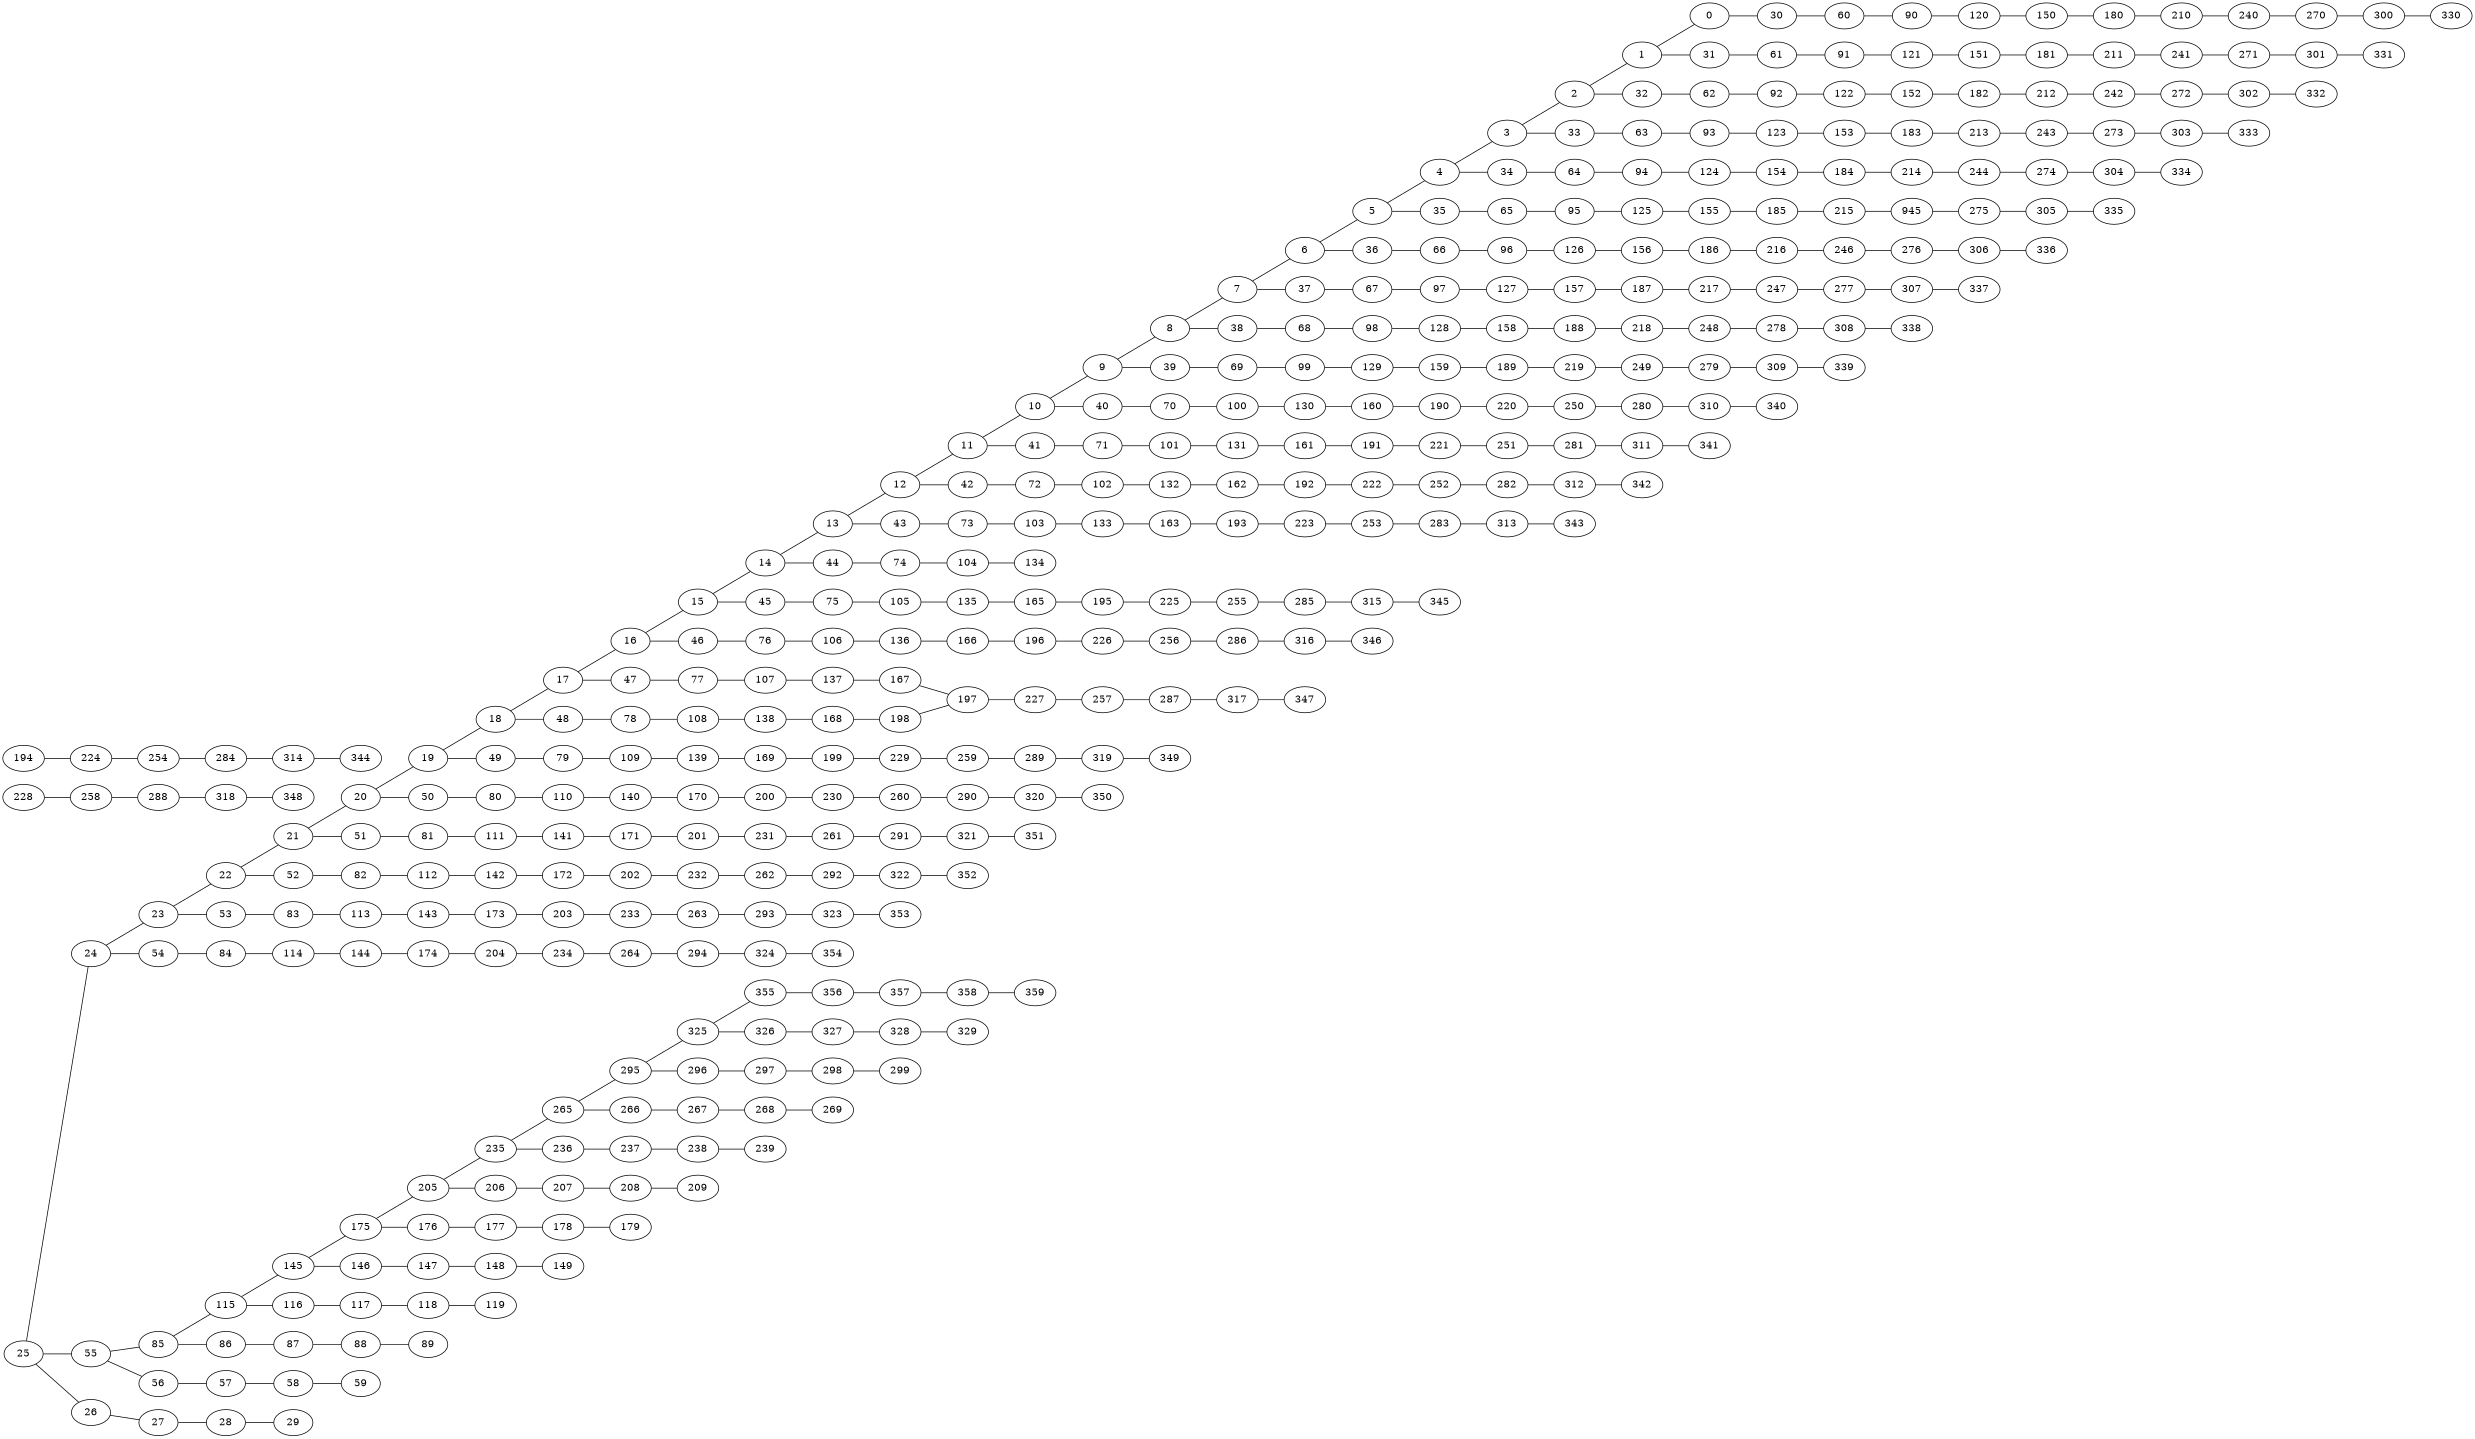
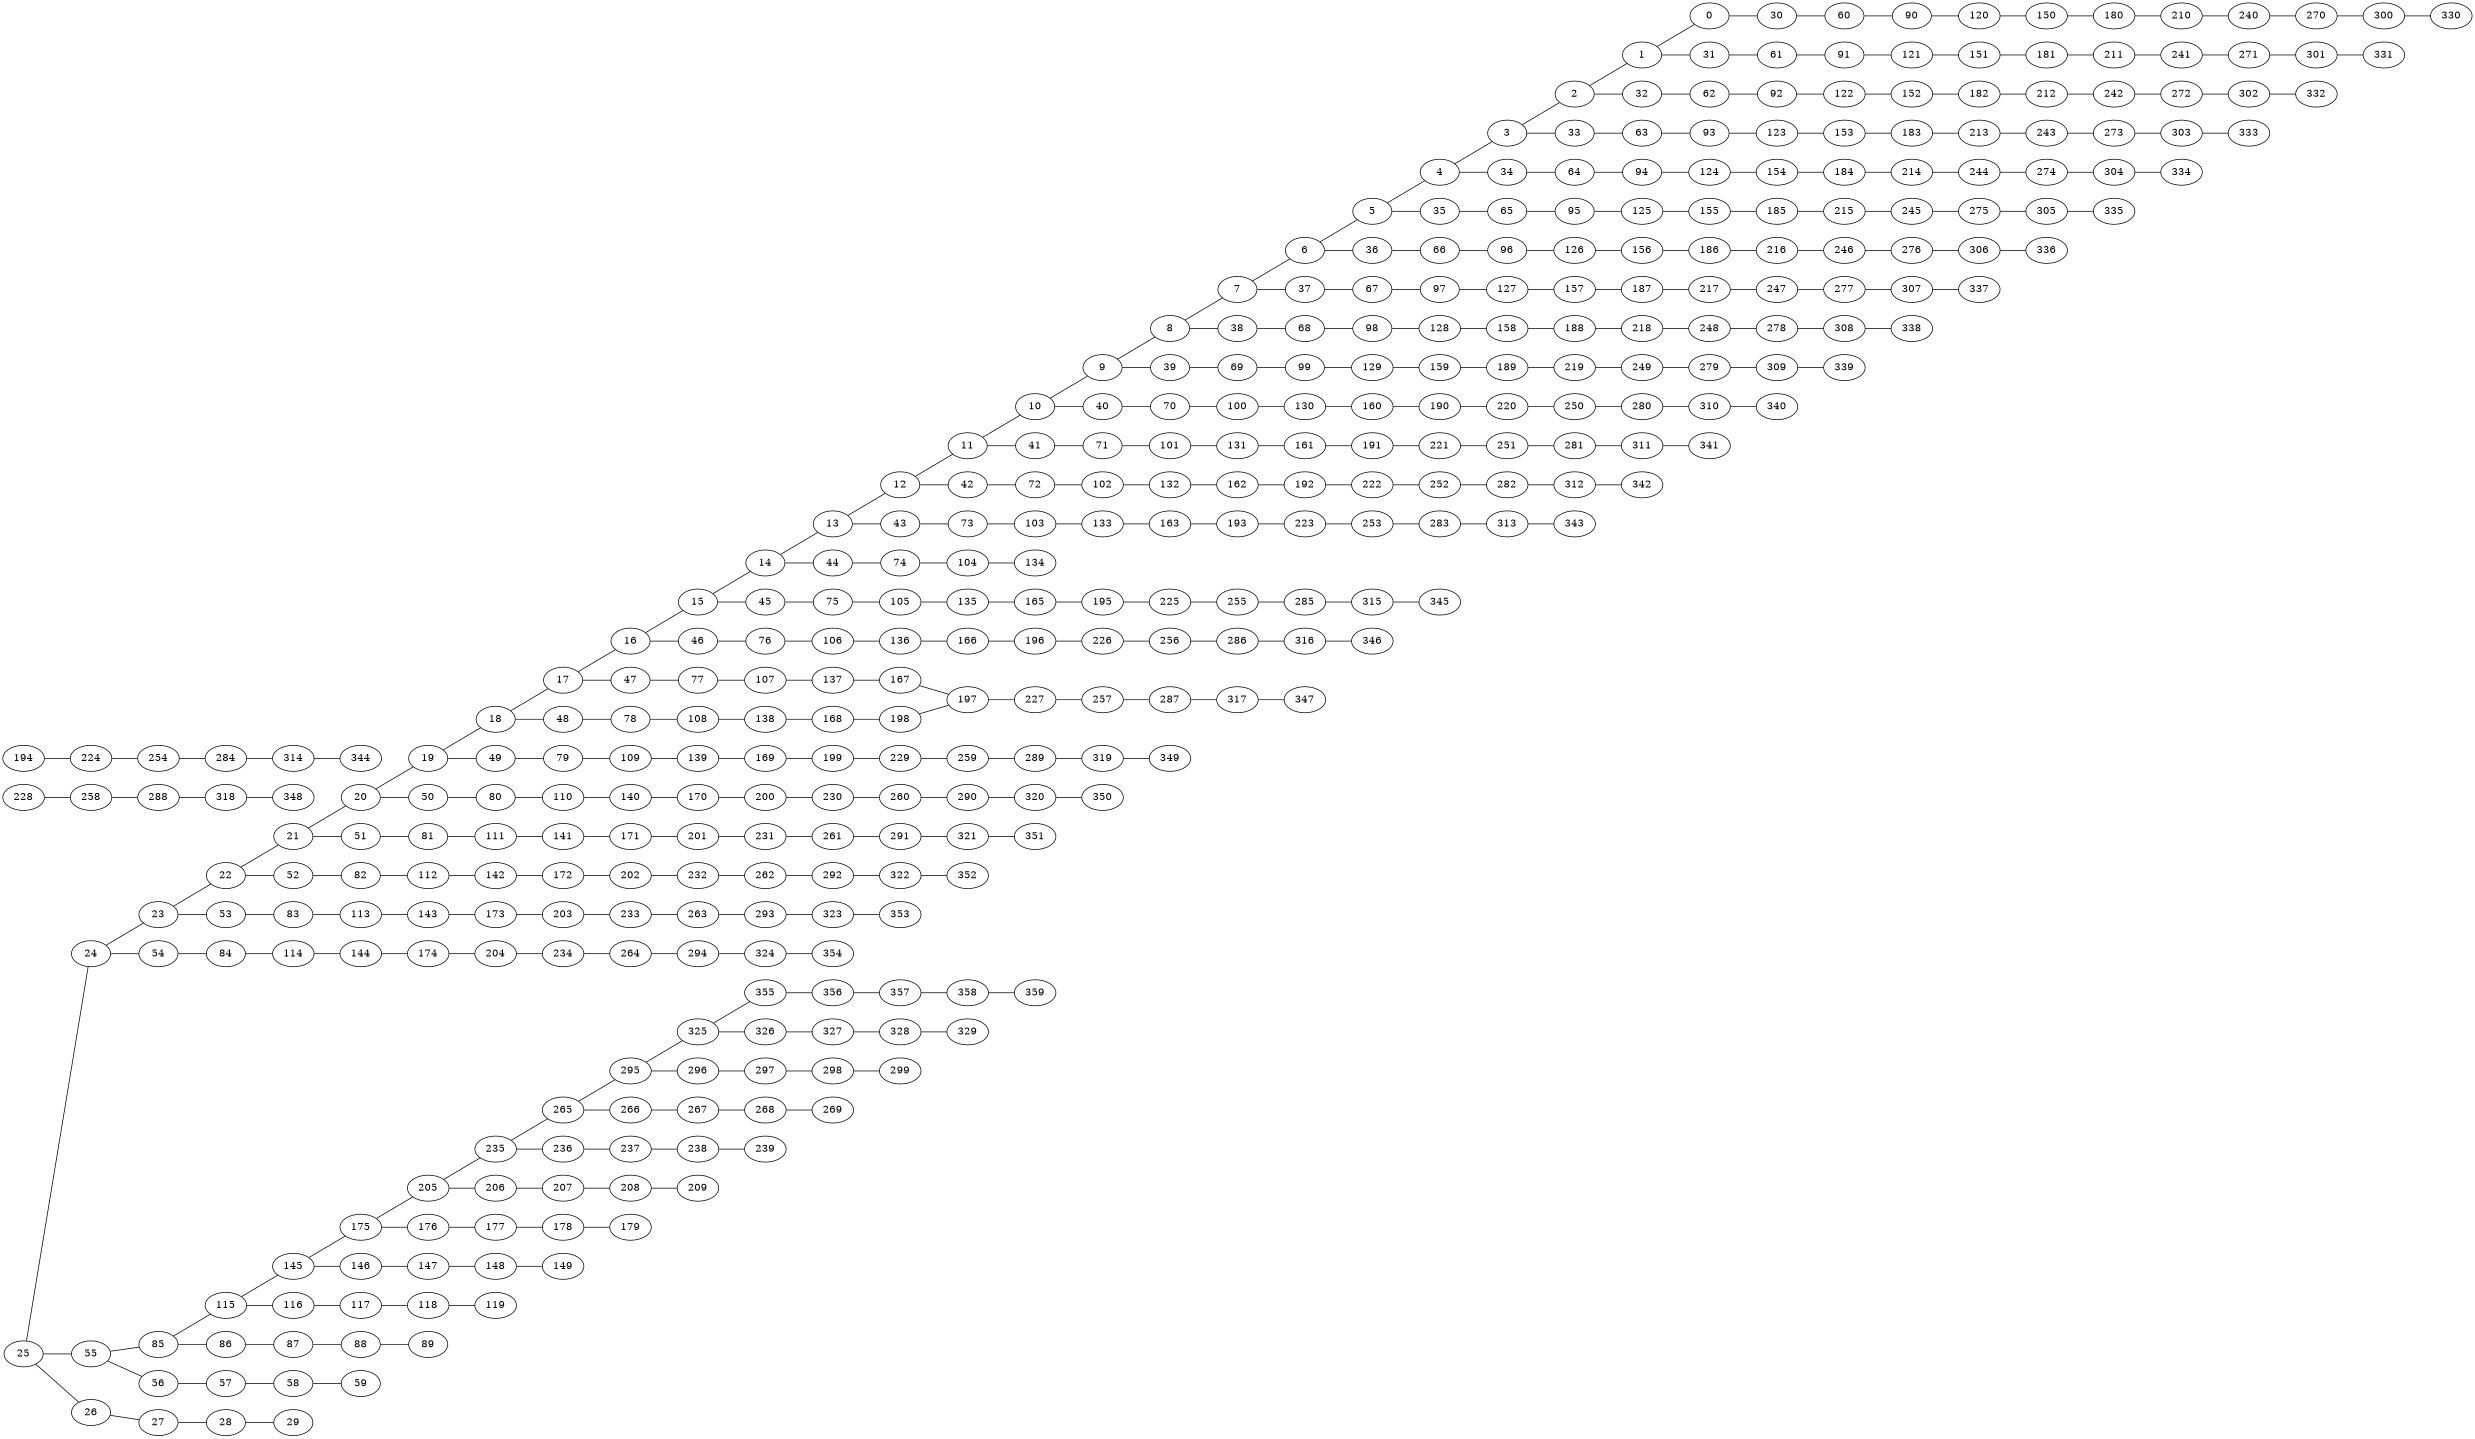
(1912, 211) -> (1912, 211)
